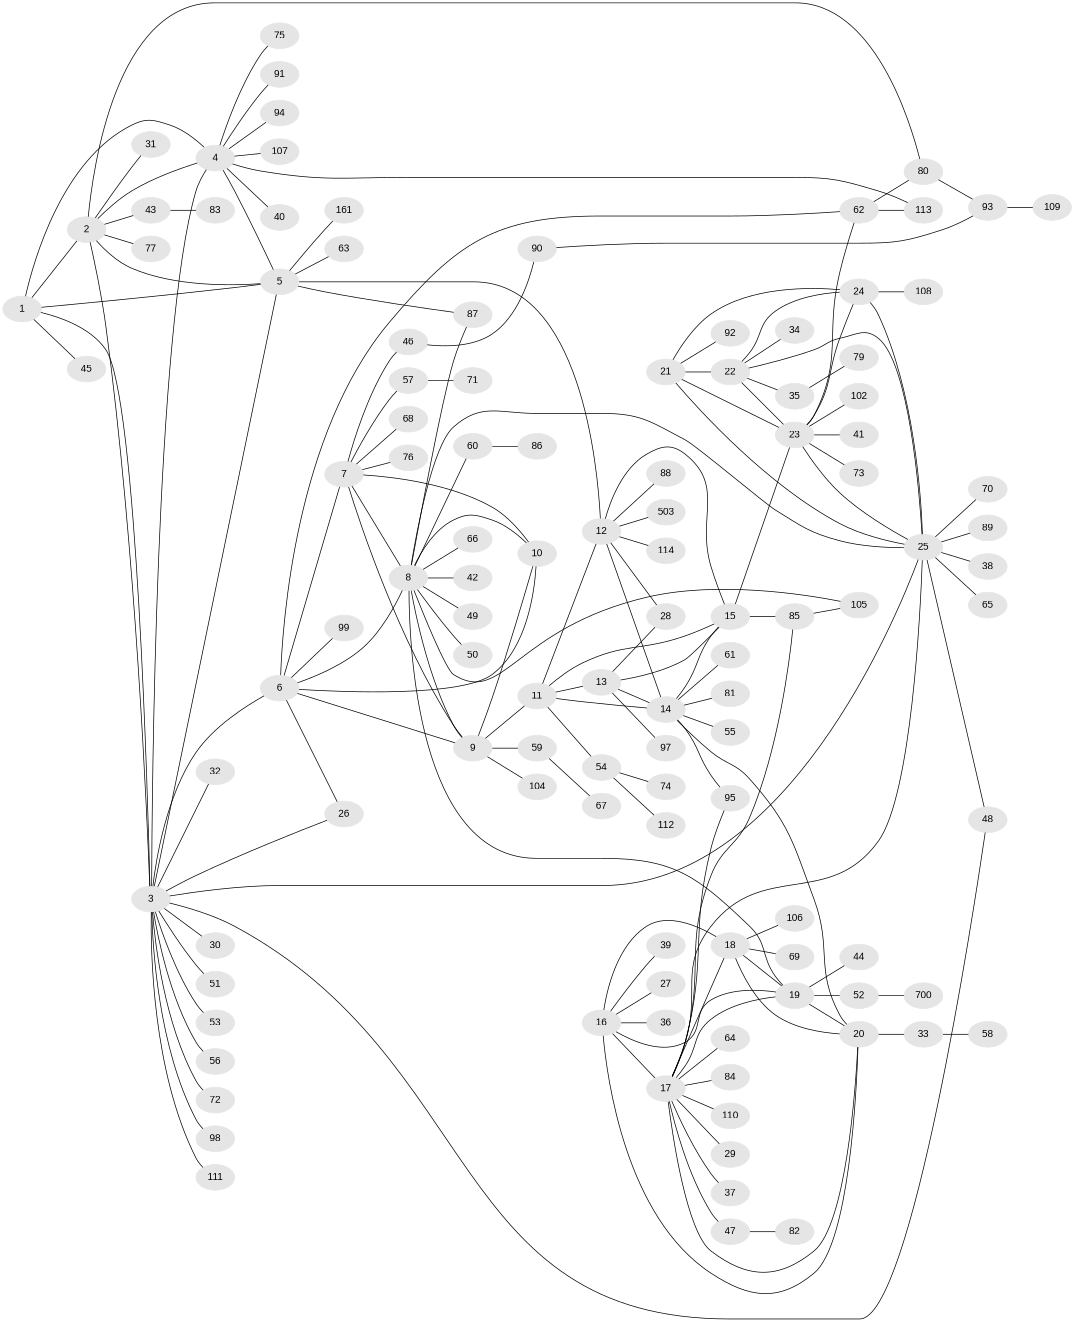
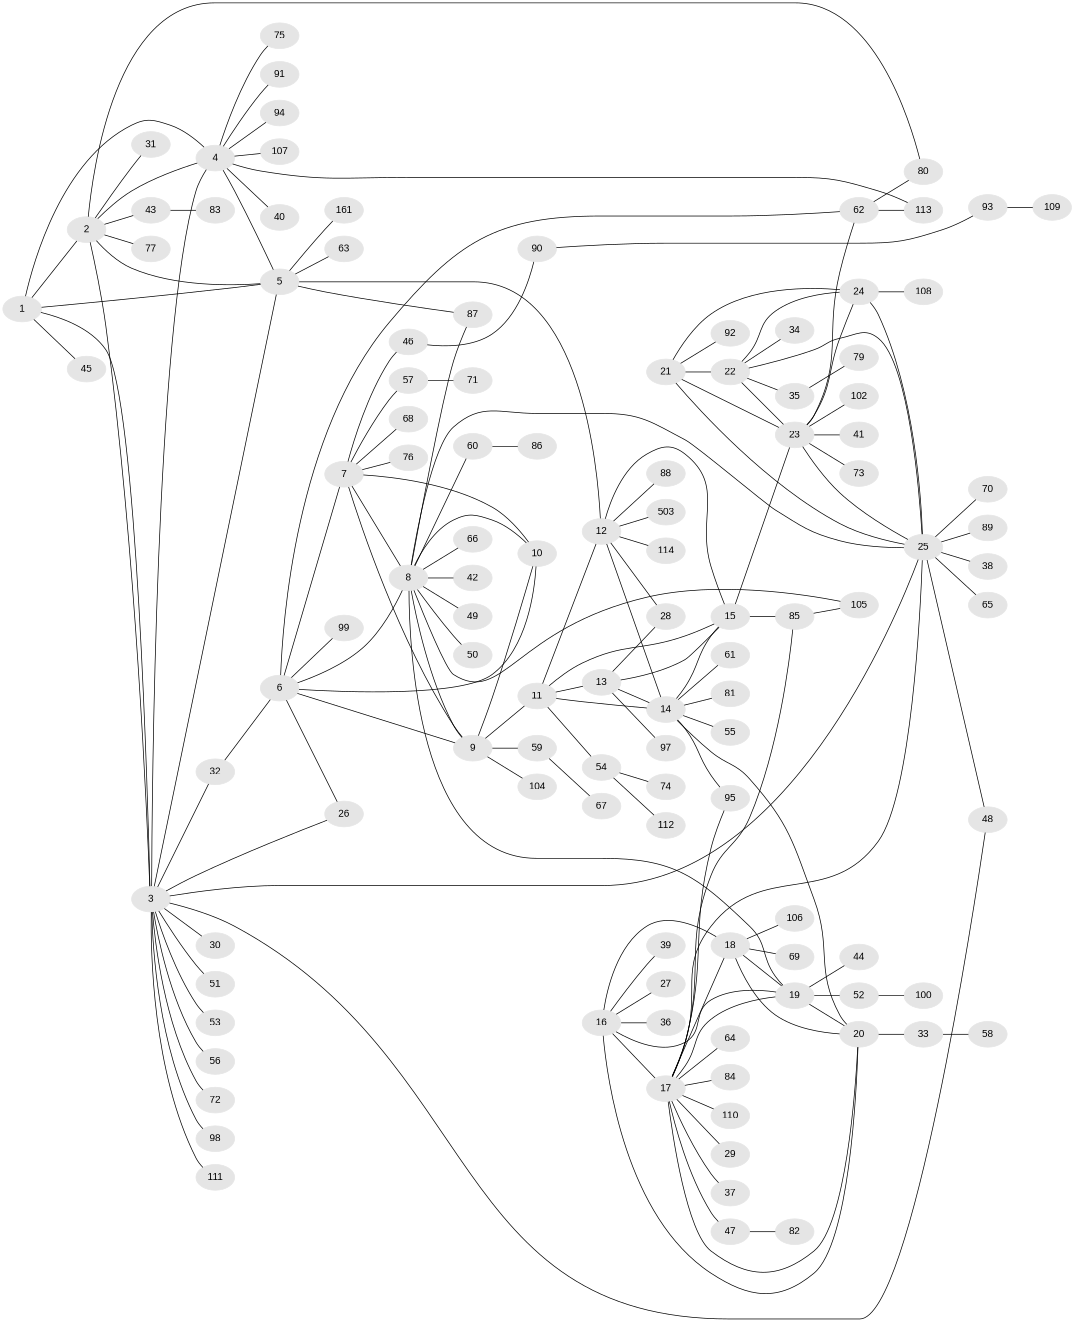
(956, 189) -> none
(183, 775) -> (248, 730)
(923, 996) -> (923, 996)
